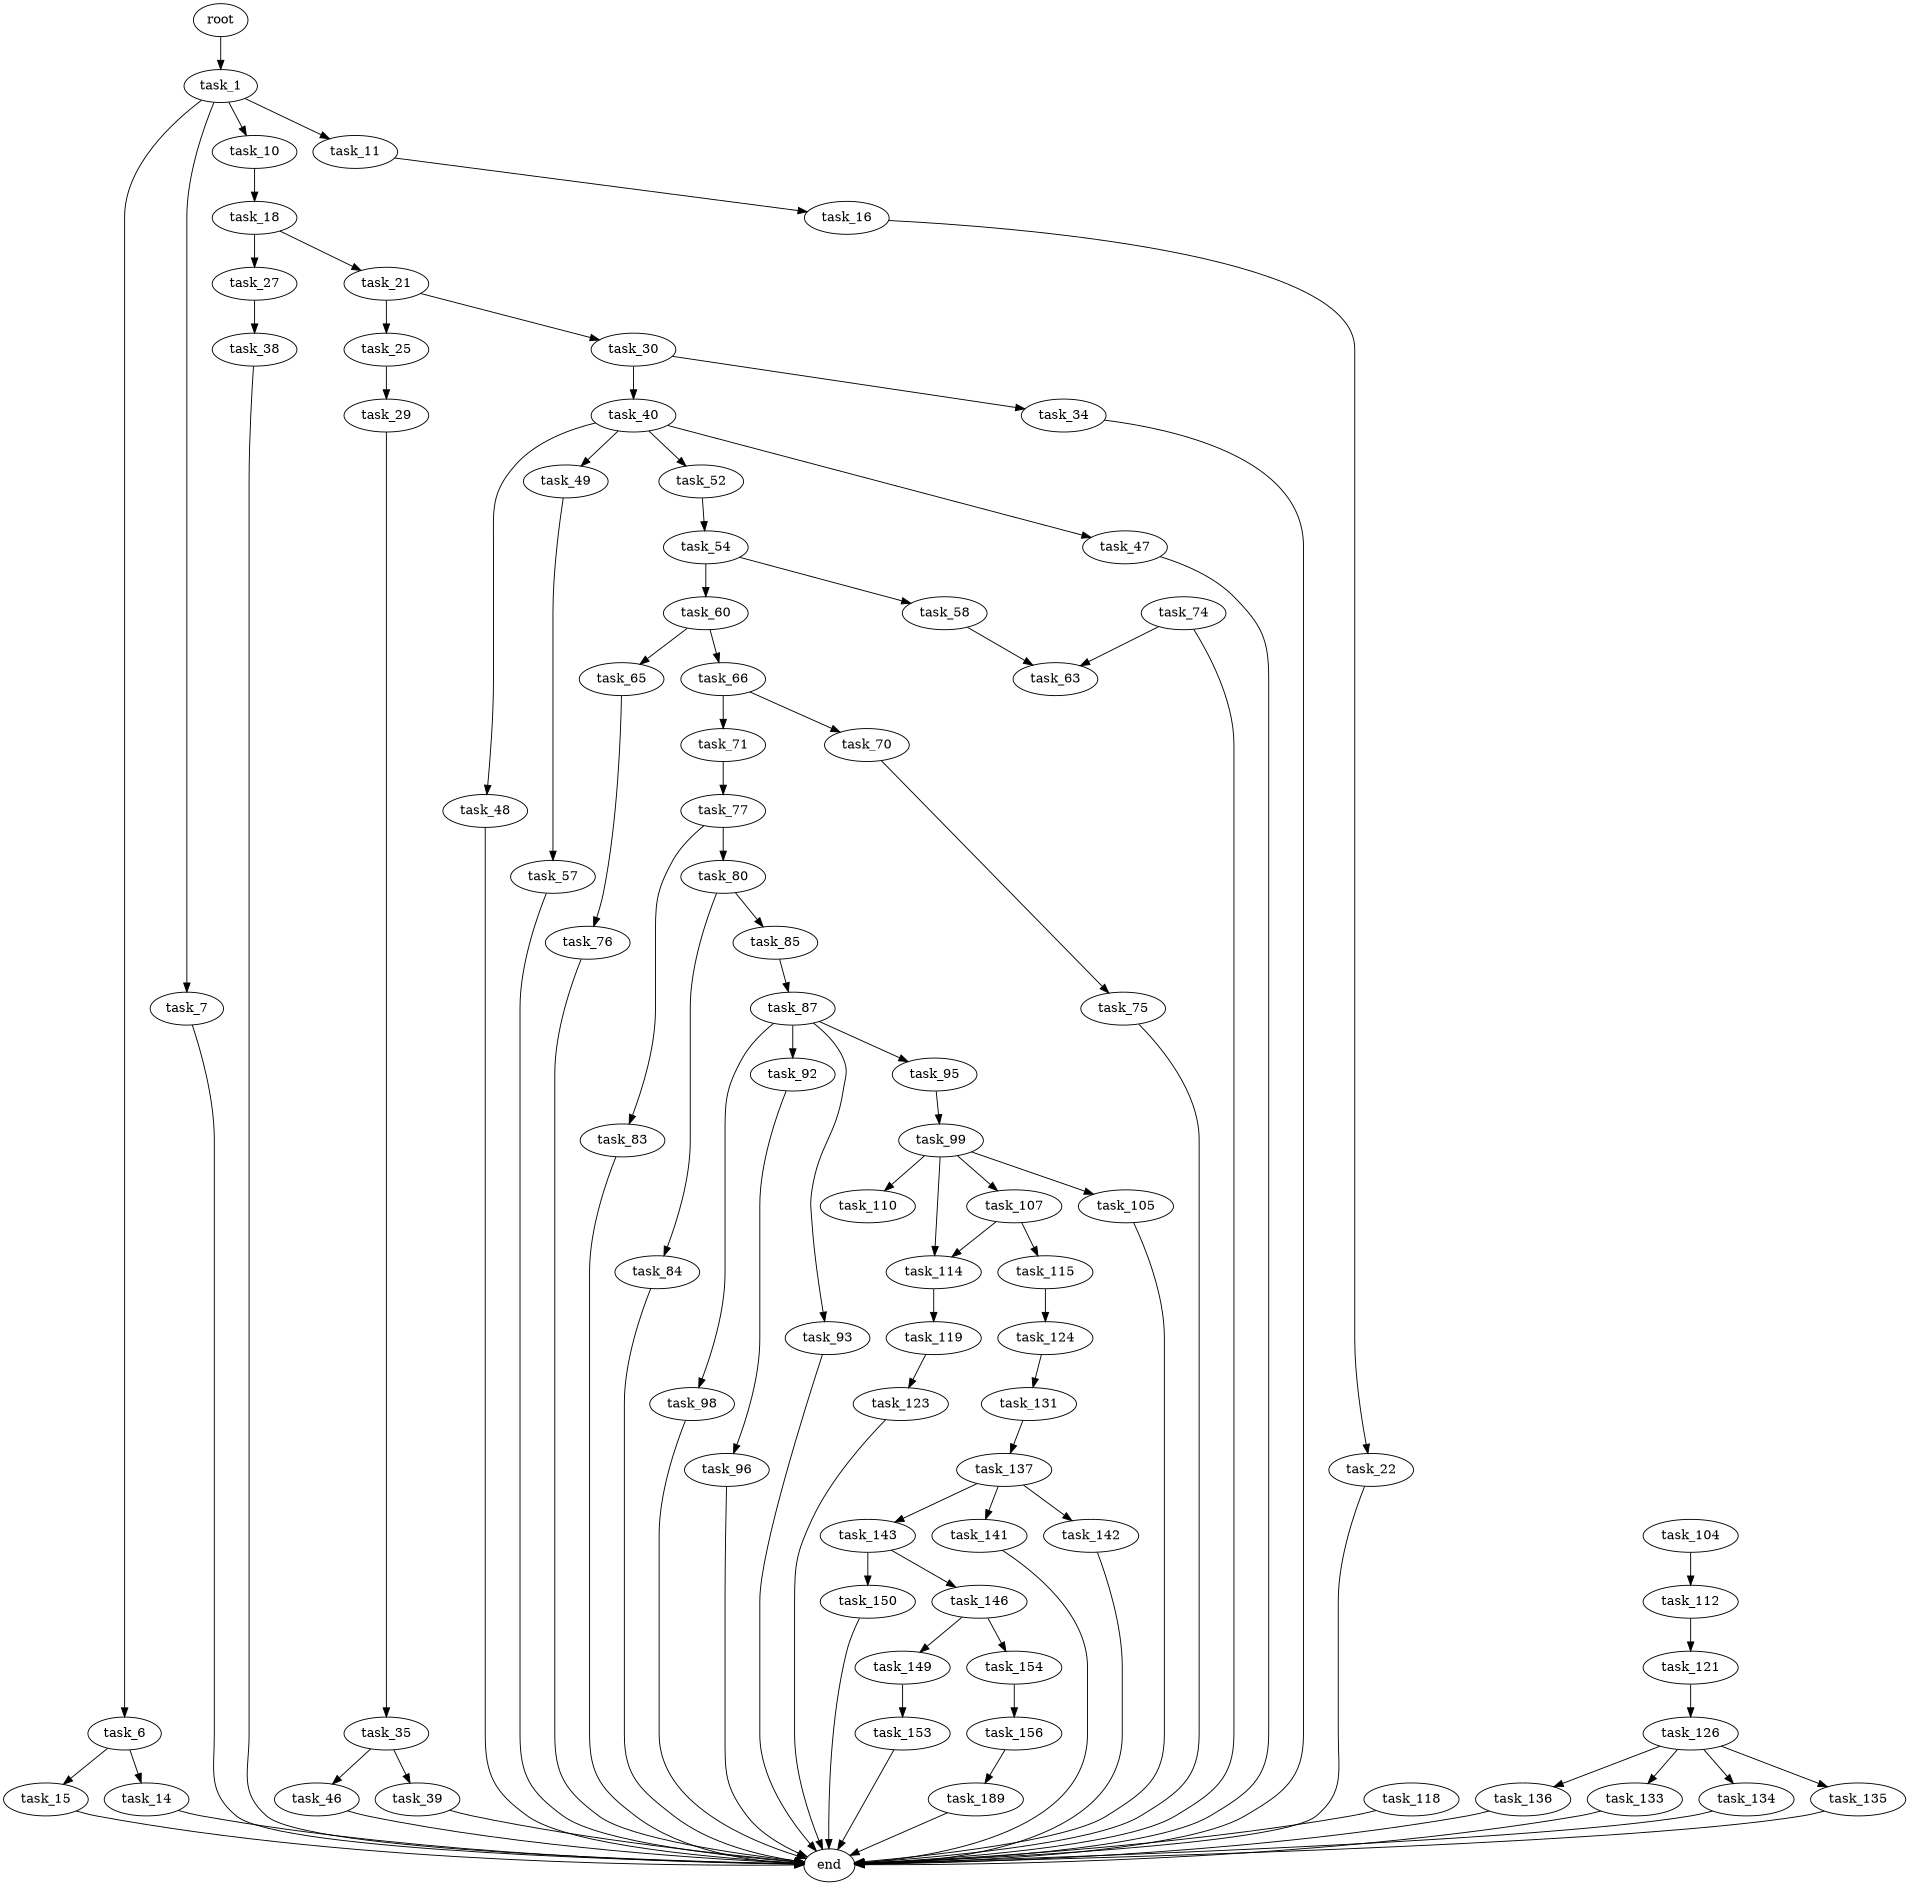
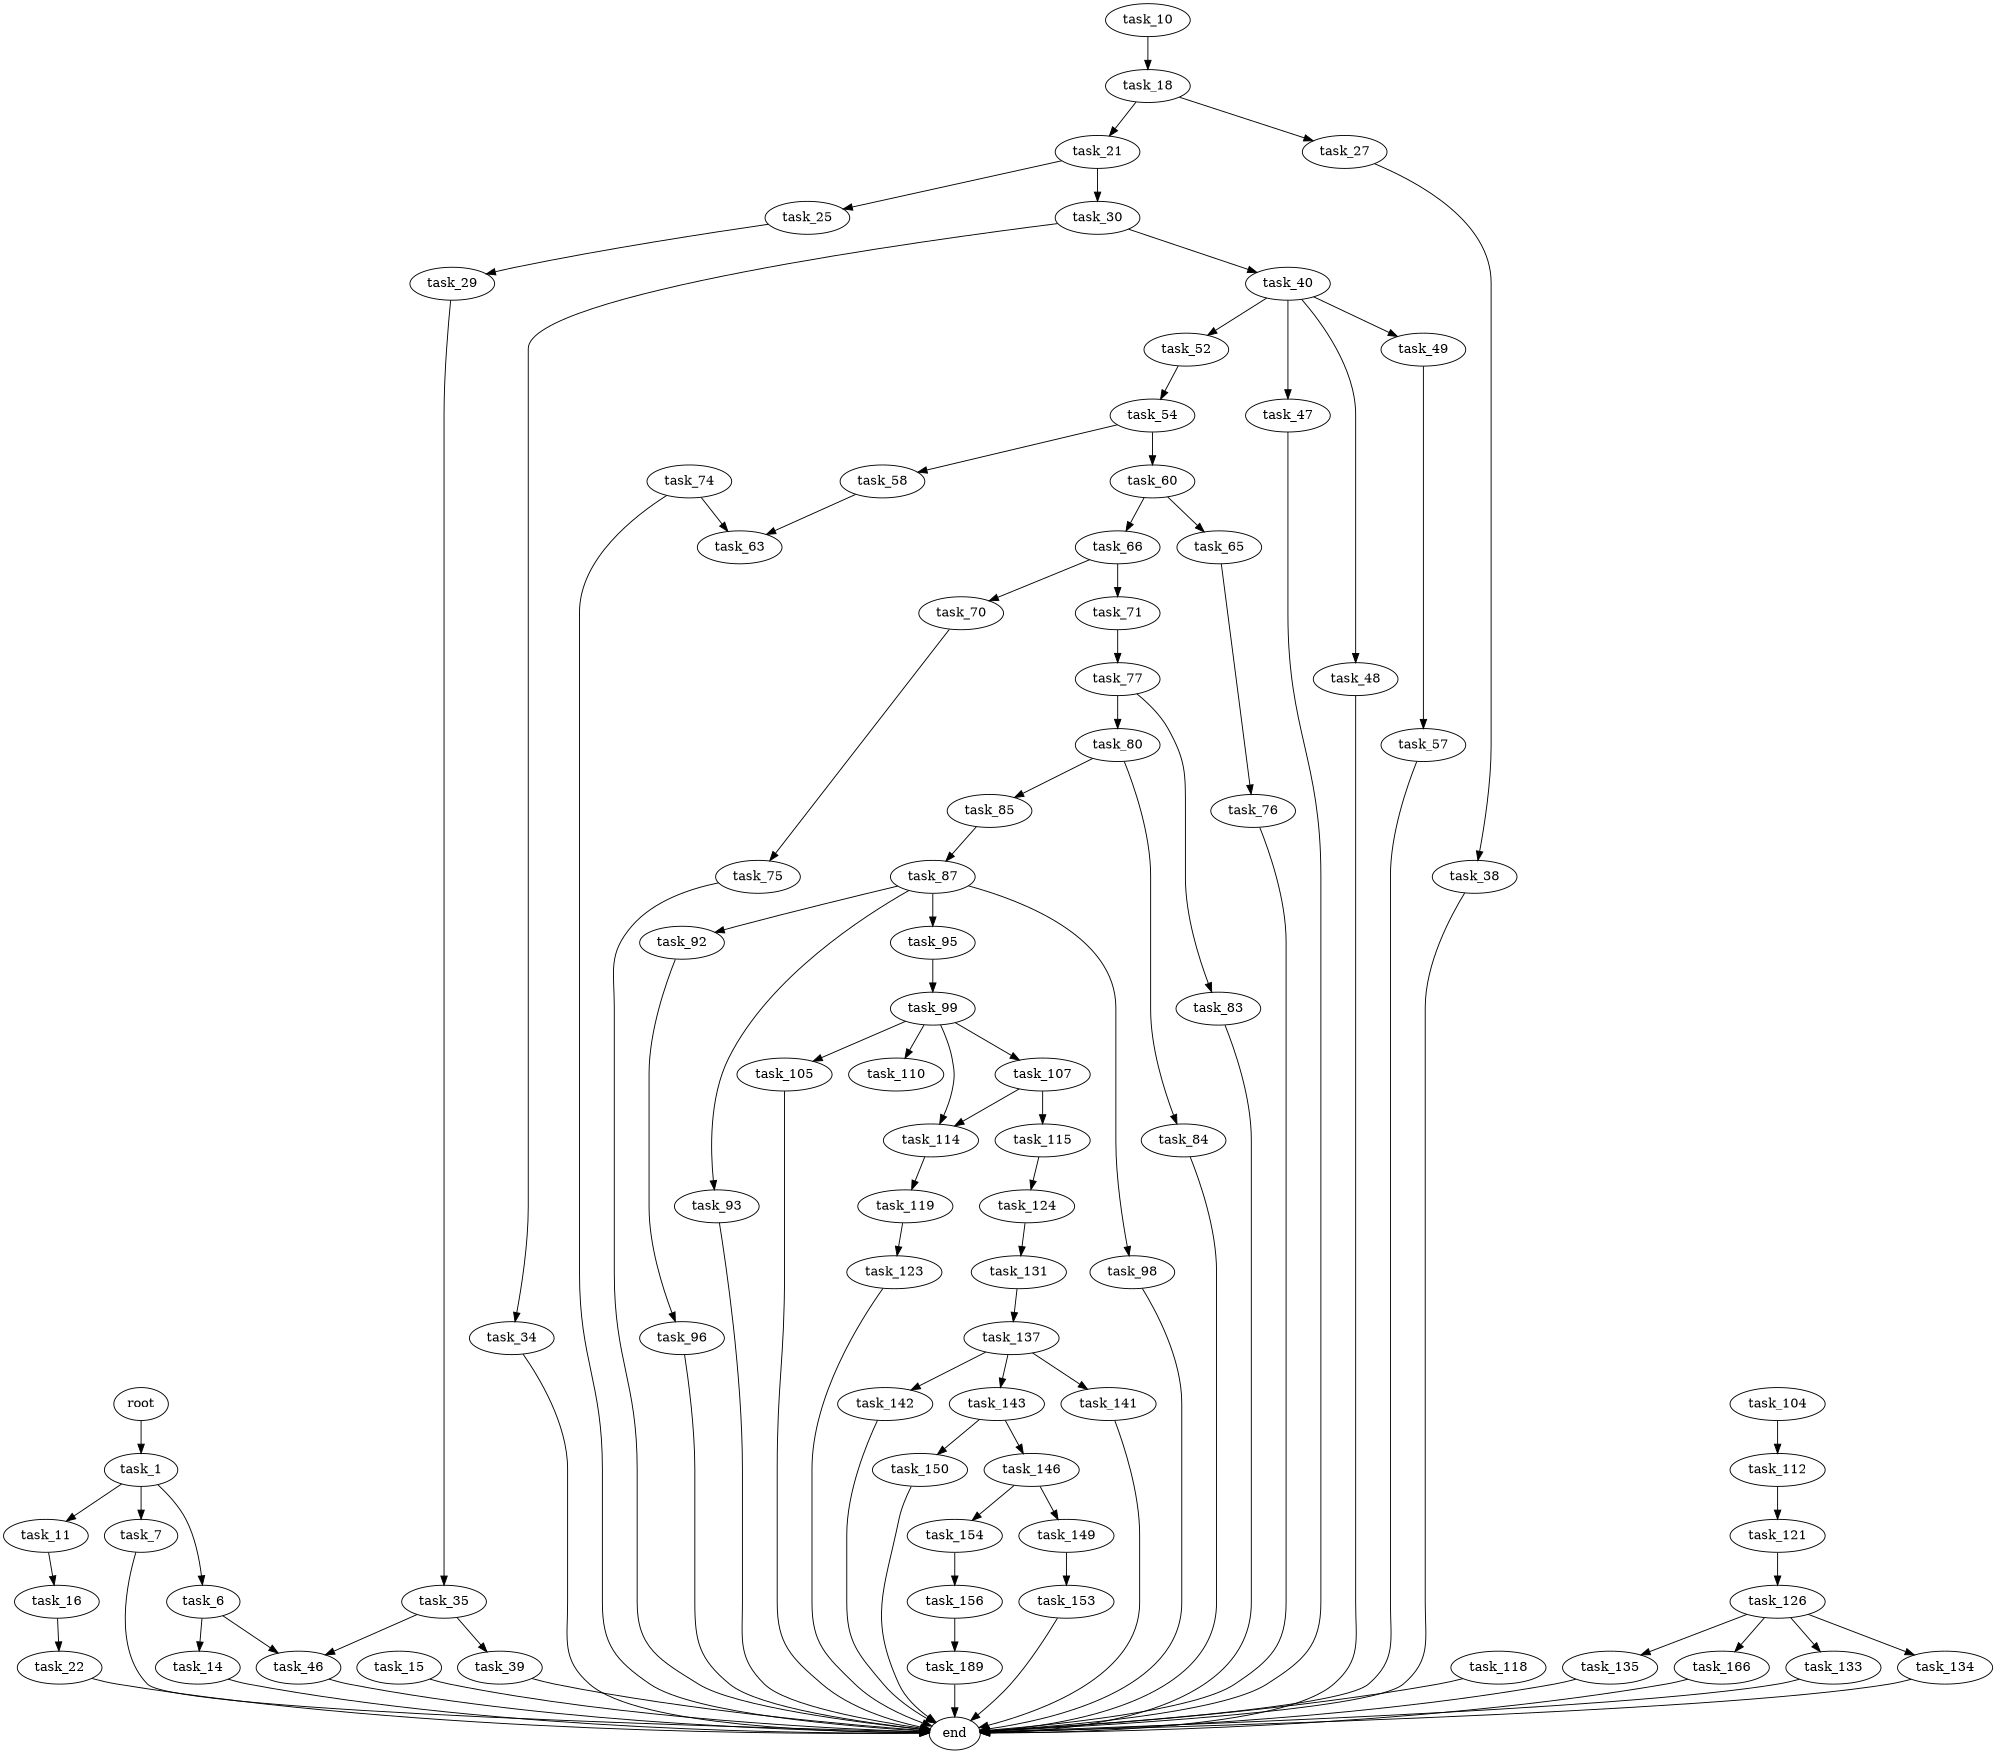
(235, 115) -> none
(89, 1763) -> (247, 1632)
(1523, 1799) -> (1722, 1668)
